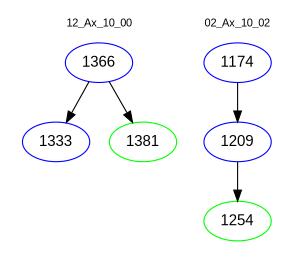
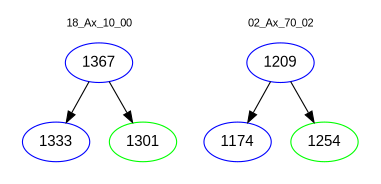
(100, 24) -> (100, 24)
(238, 24) -> (281, 24)
(99, 63) -> (99, 63)
(238, 97) -> (262, 97)
(143, 142) -> (143, 142)
